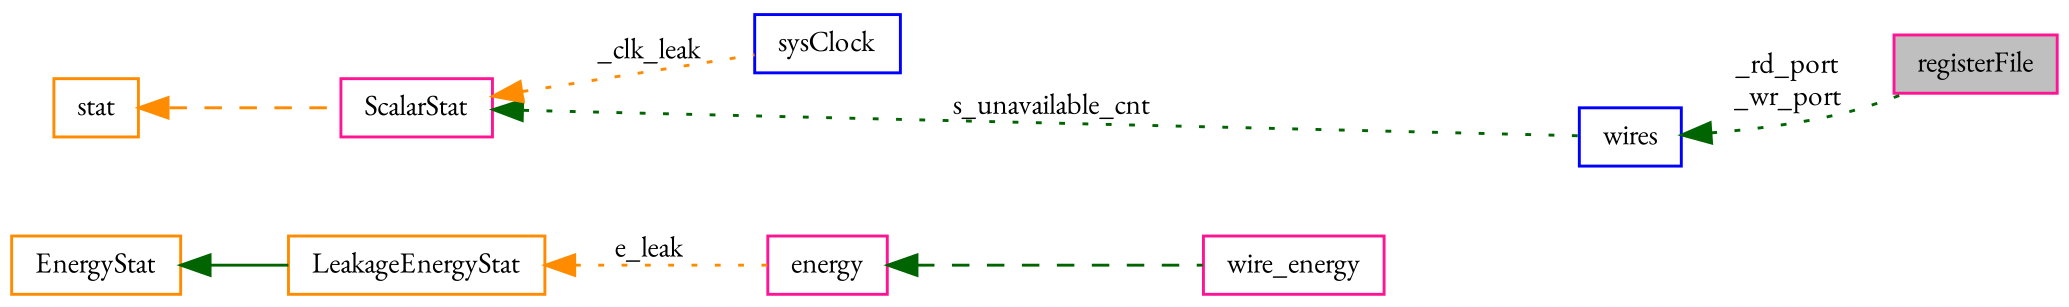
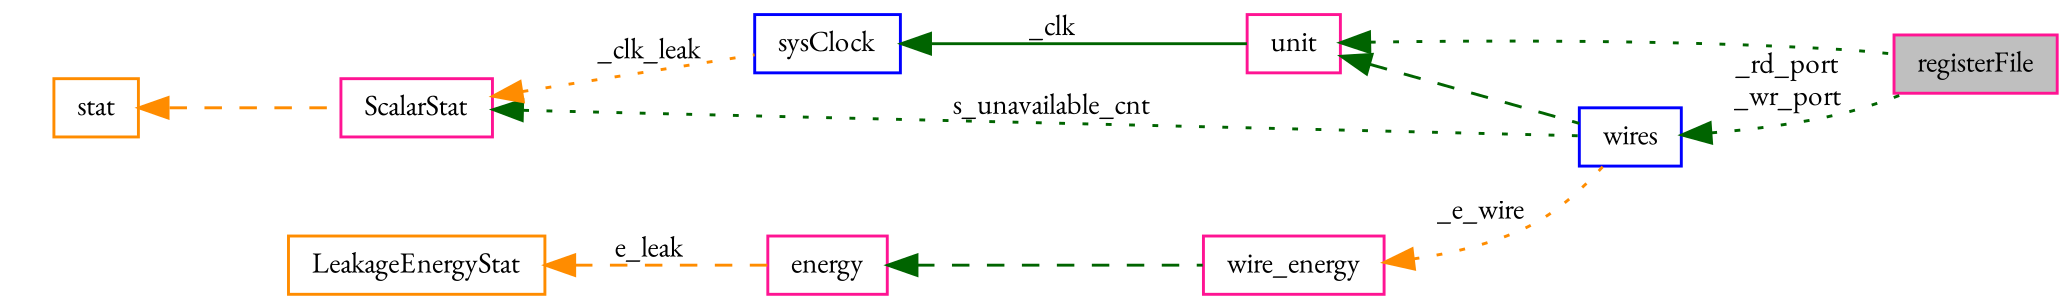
none -> (1294, 44)
none -> (1518, 231)
(96, 265) -> none
(671, 265) -> (671, 265)
